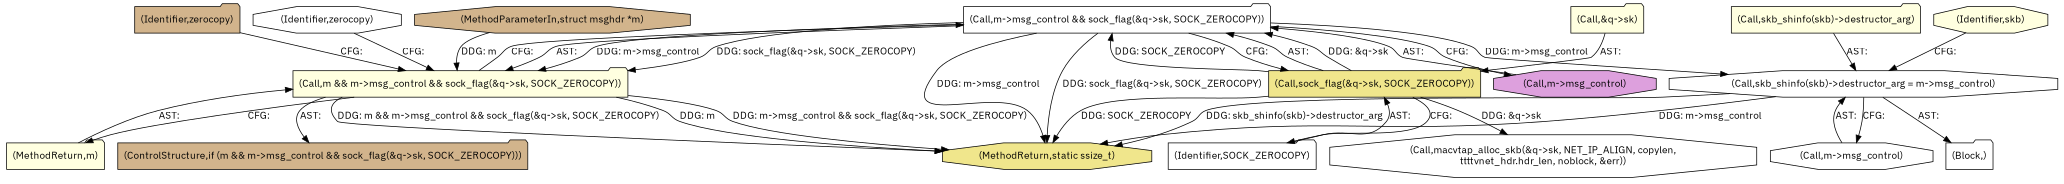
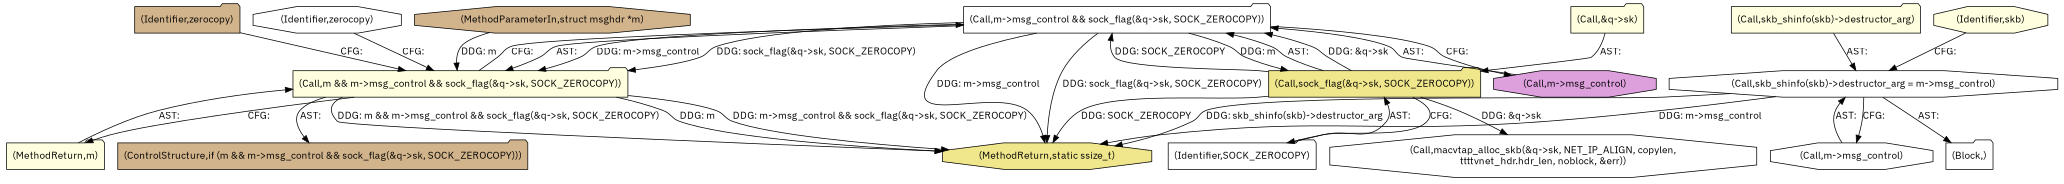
(1258, 52) -> (1258, 52)
(1493, 58) -> none
